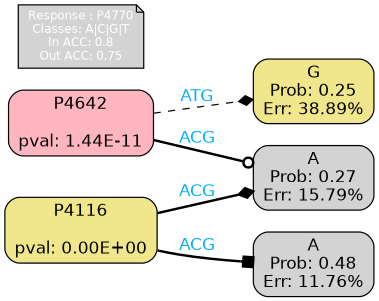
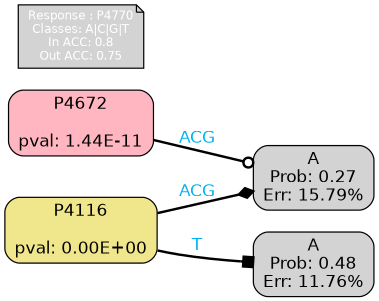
(314, 91) -> none
(81, 123) -> (81, 123)
(197, 245) -> (197, 245)
